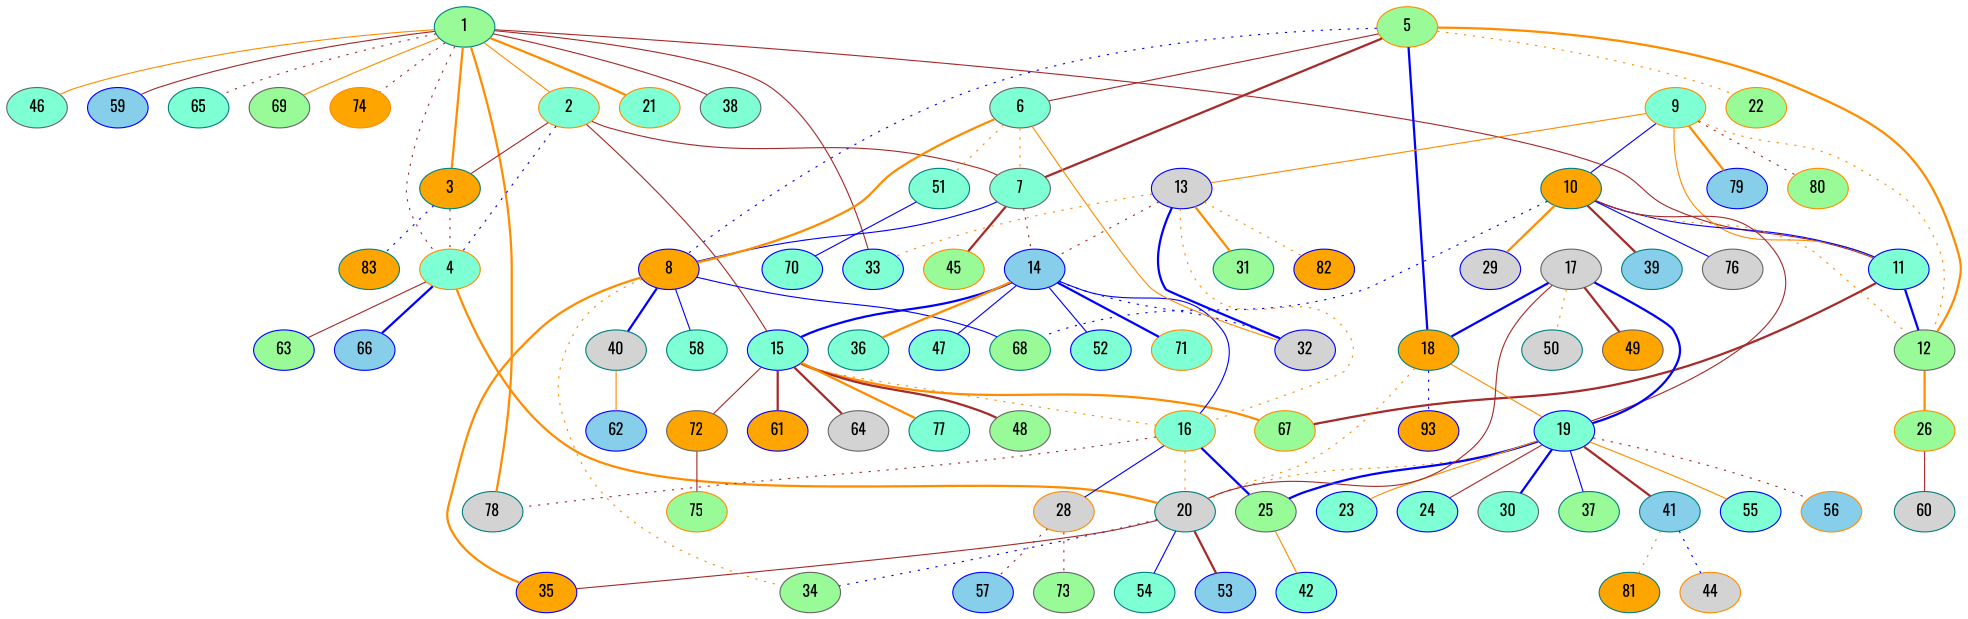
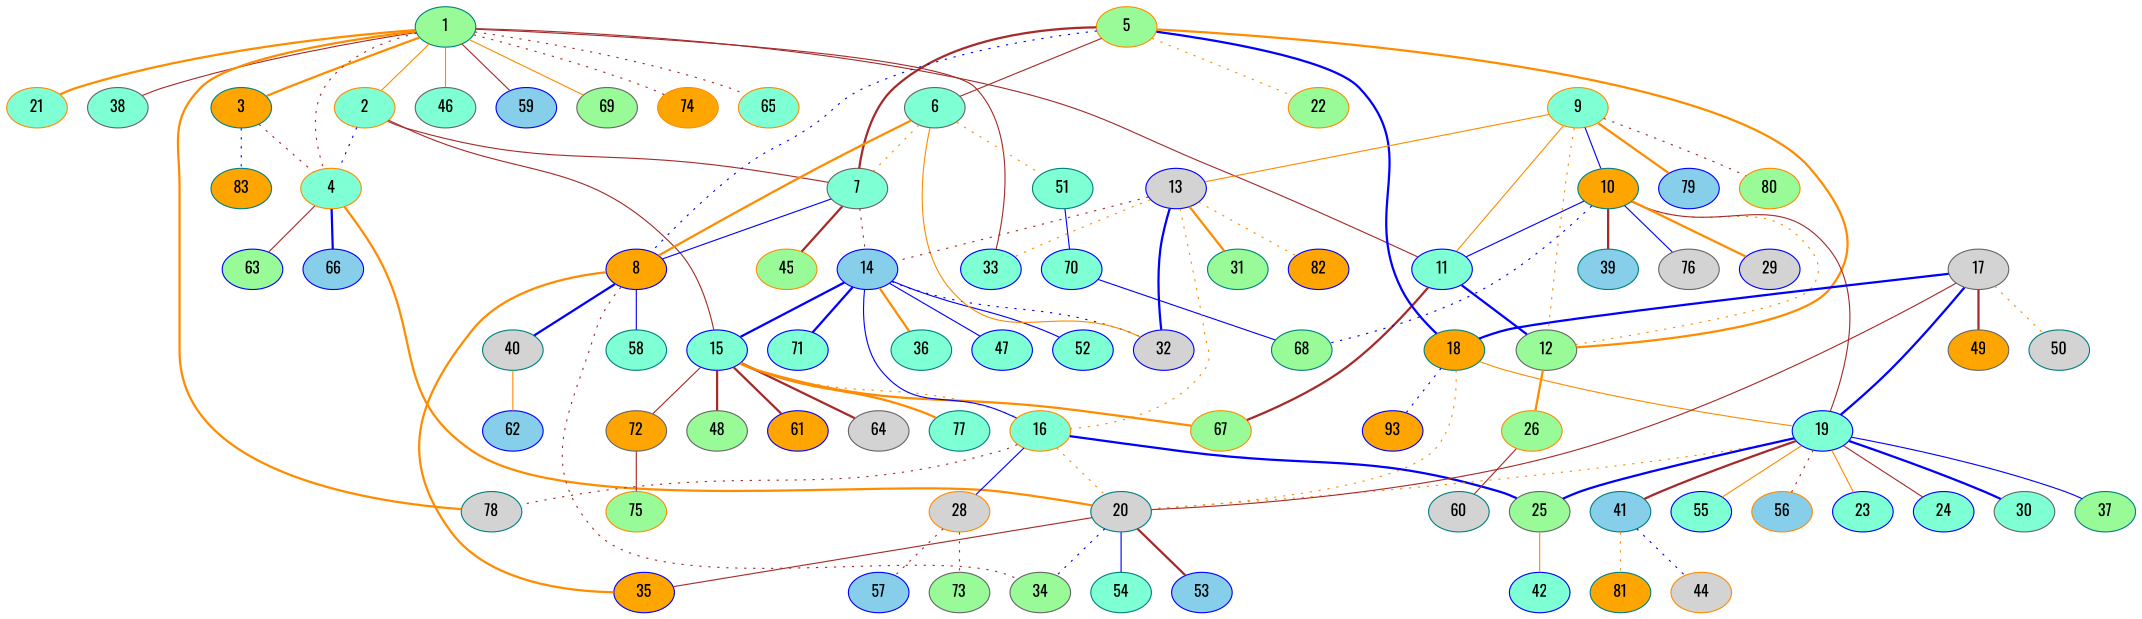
(199, 108) -> (769, 108)
(510, 148) -> none
(848, 304) -> (1187, 310)
(1182, 350) -> (798, 350)
(586, 469) -> (671, 563)
